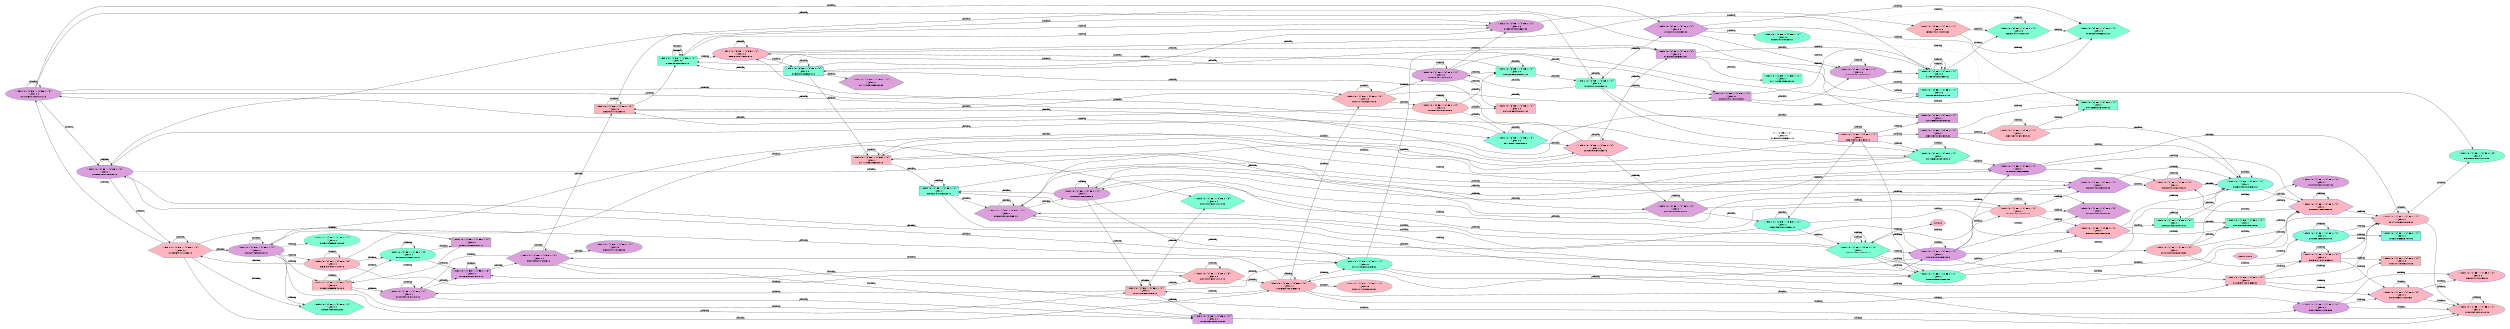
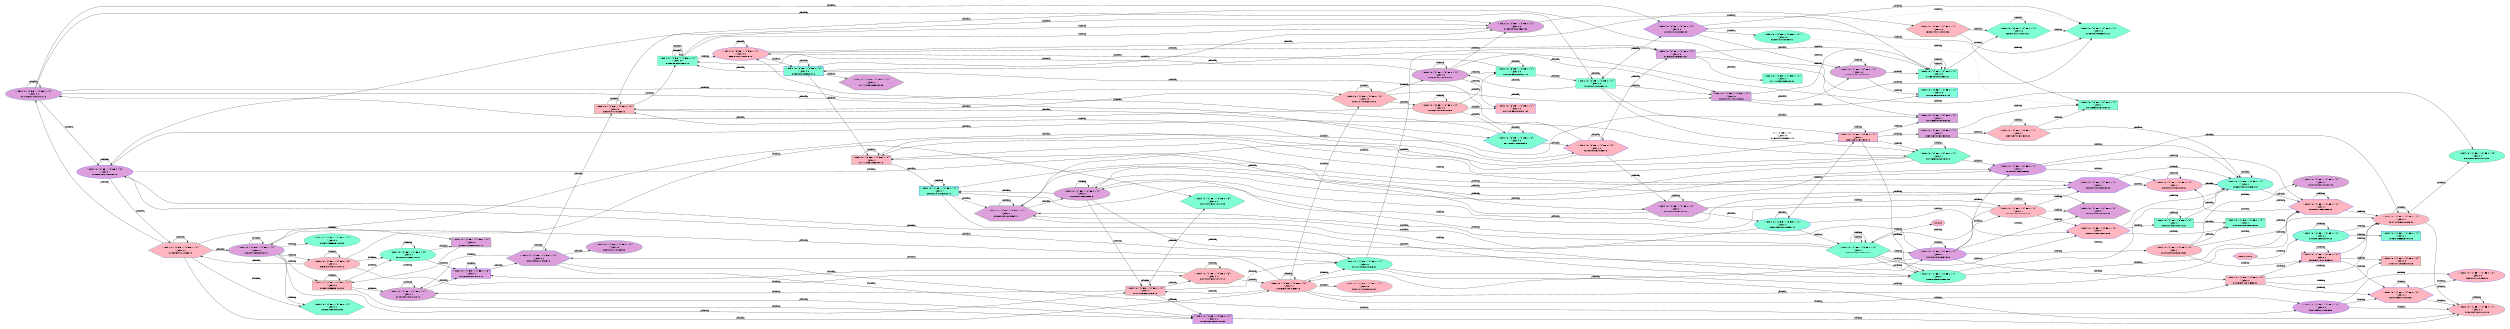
(1938, 223) -> (1938, 223)
